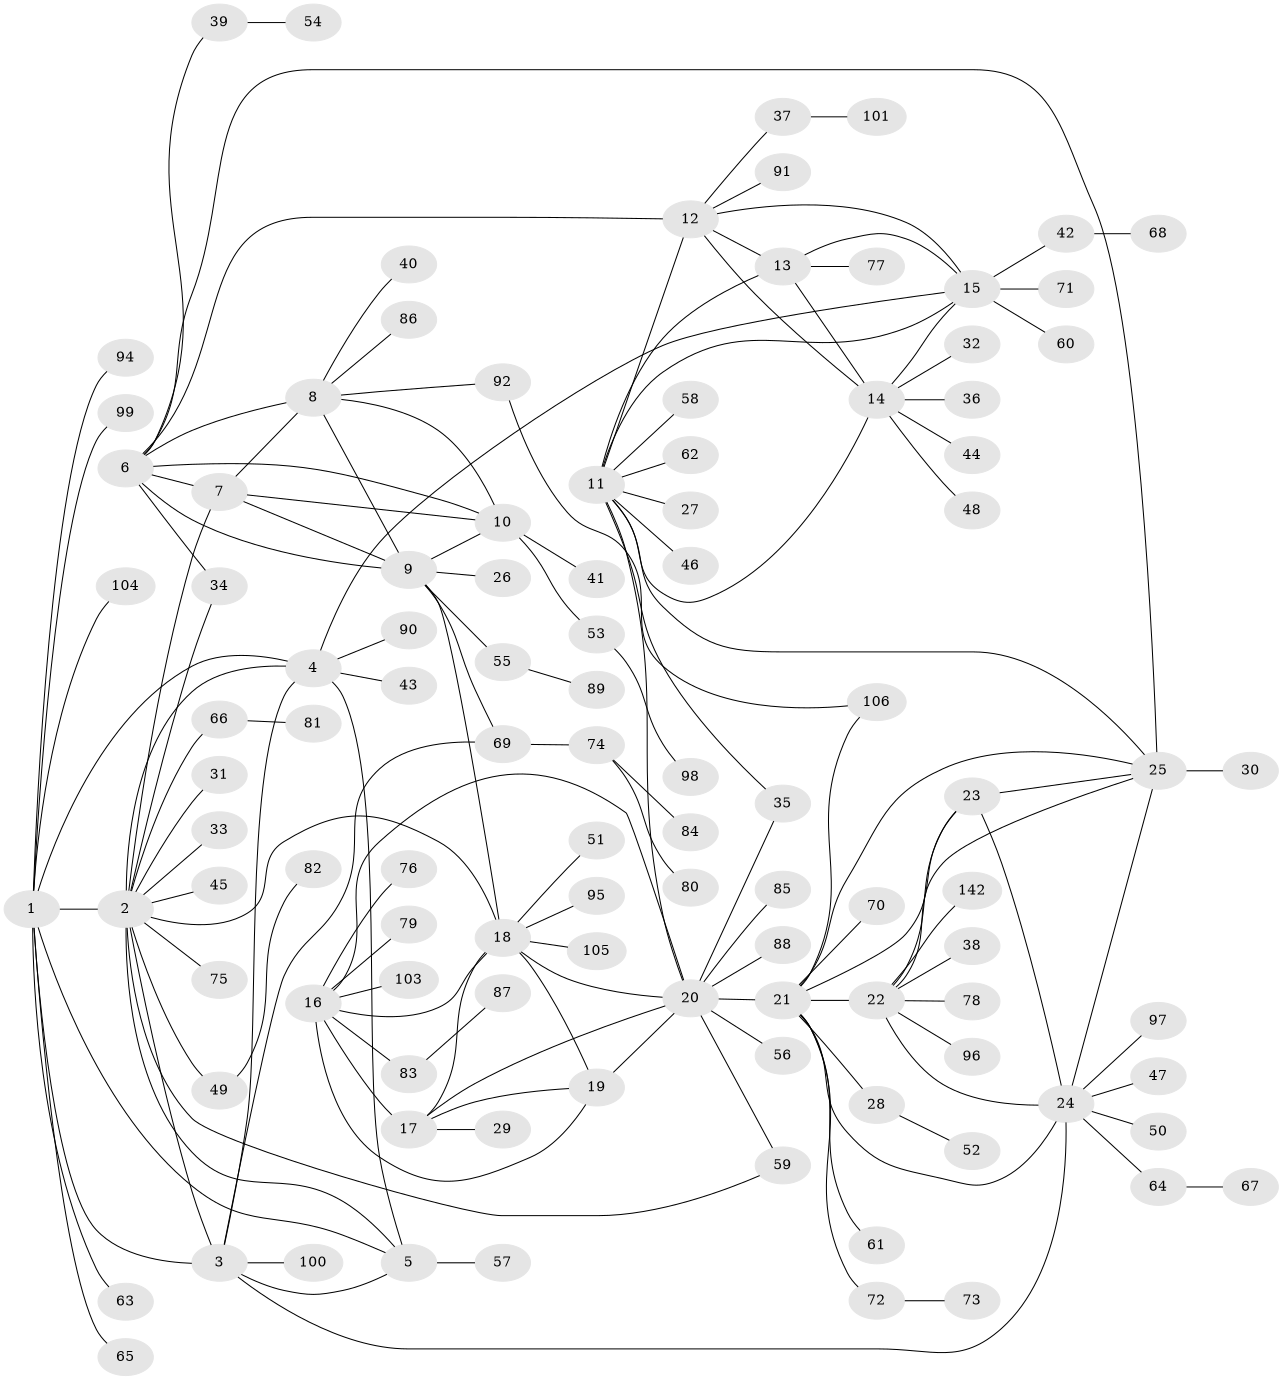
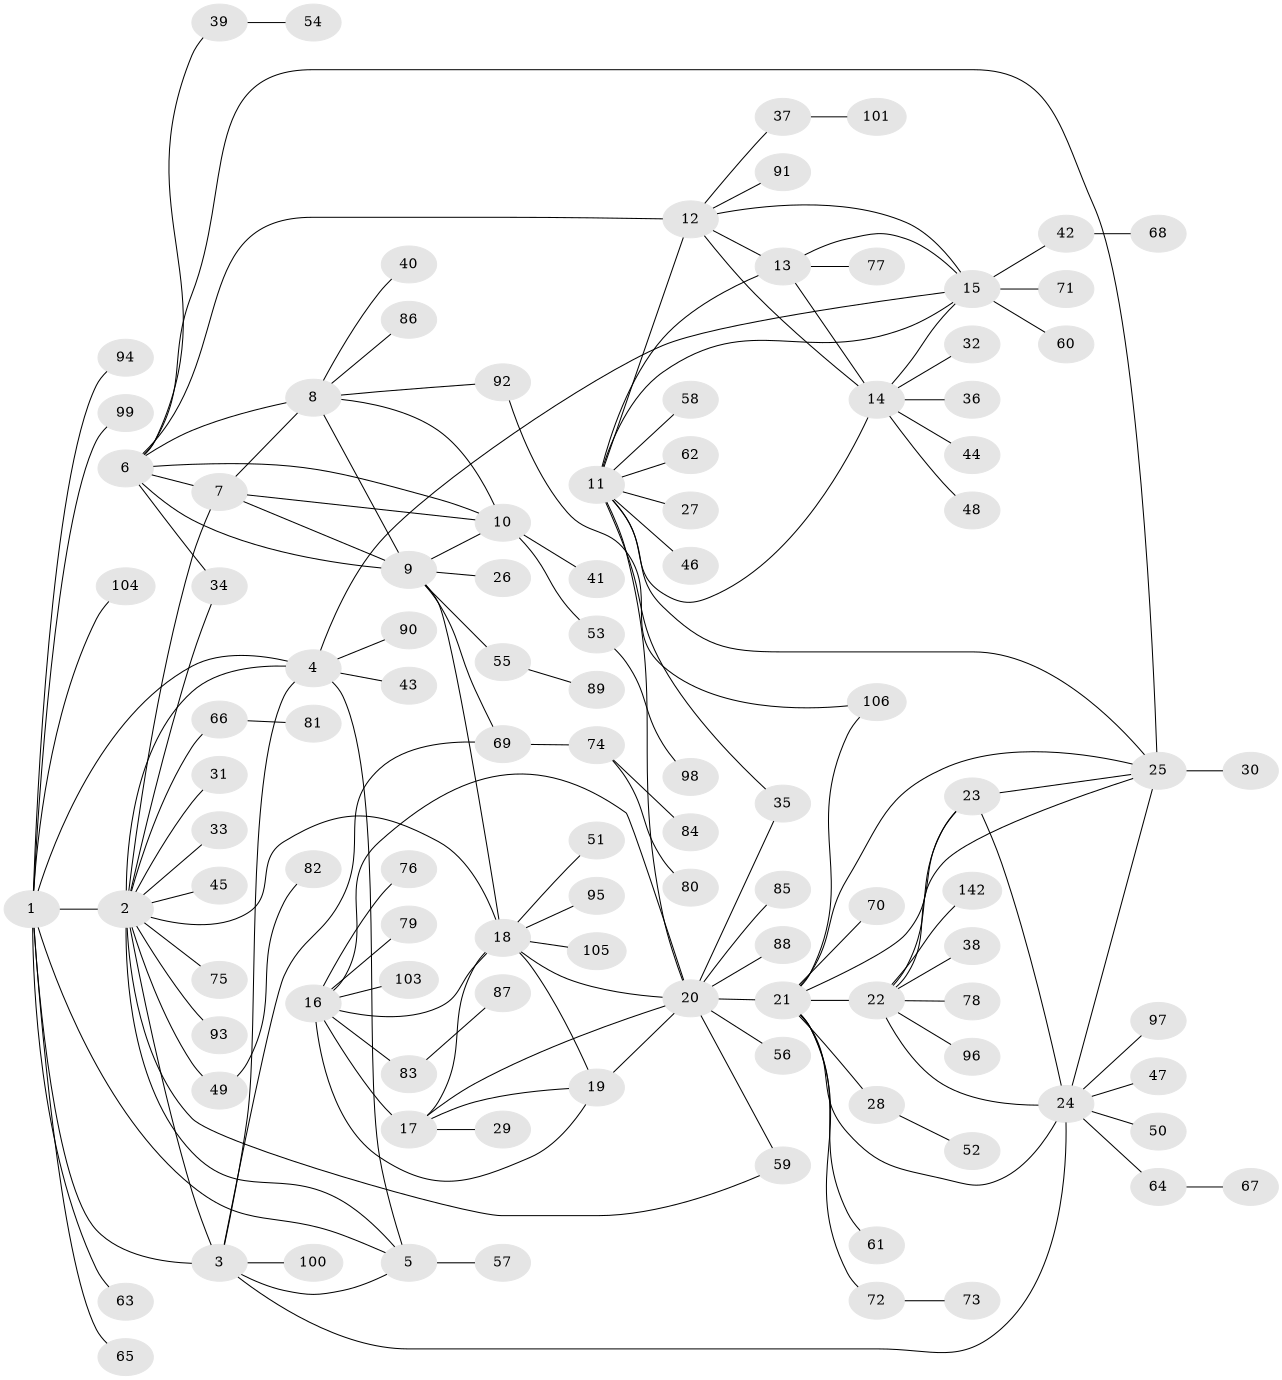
none -> (220, 1035)
